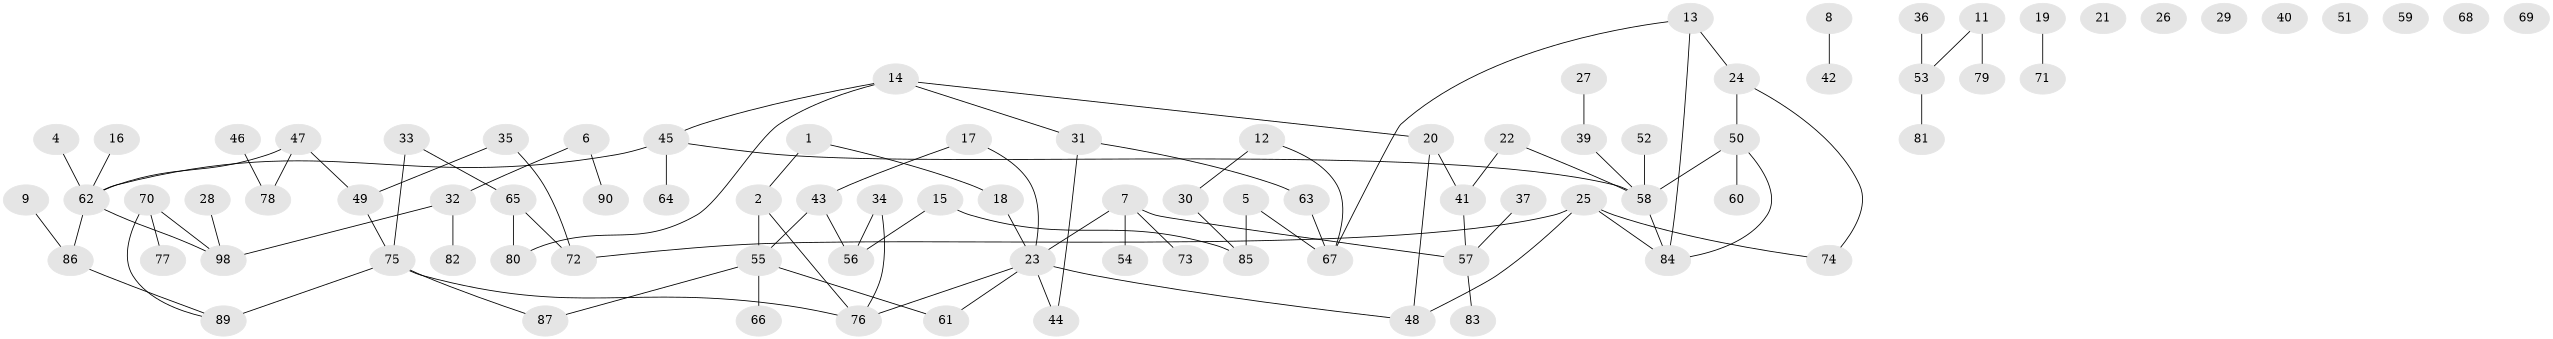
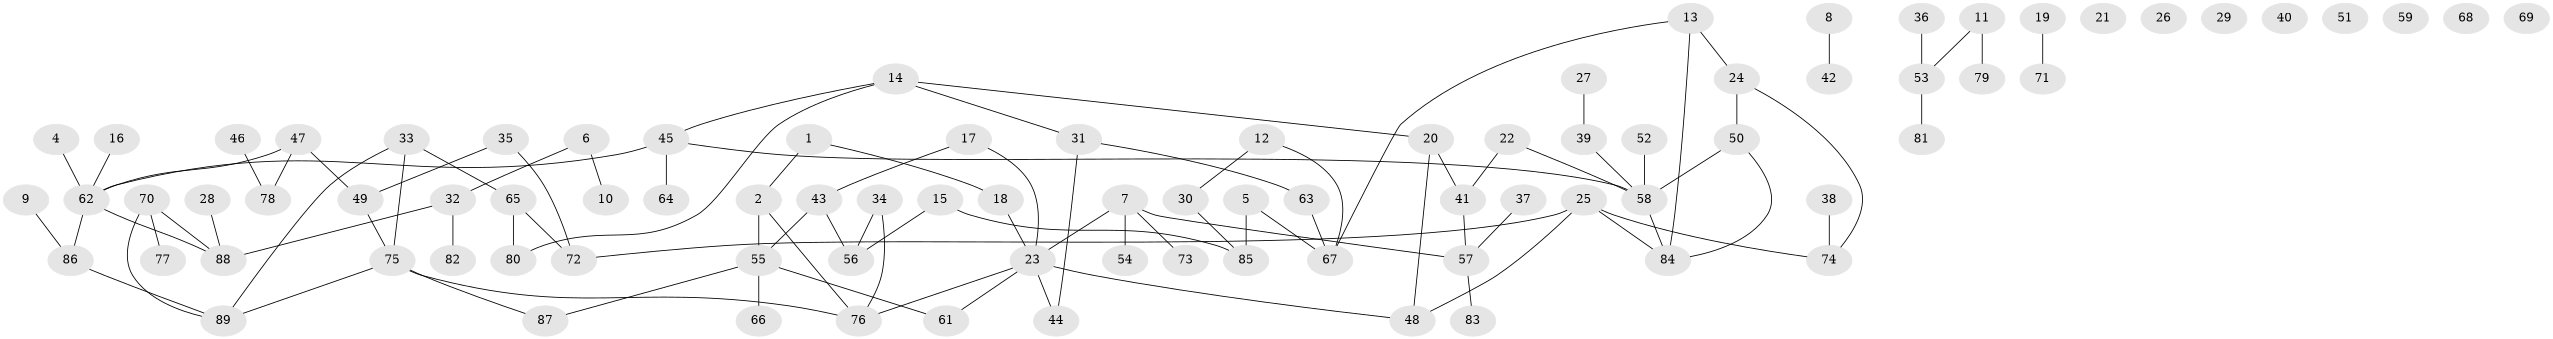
(606, 200) -> (606, 200)
(1737, 200) -> none
none -> (1829, 200)
none -> (301, 217)
(224, 260) -> (224, 260)
